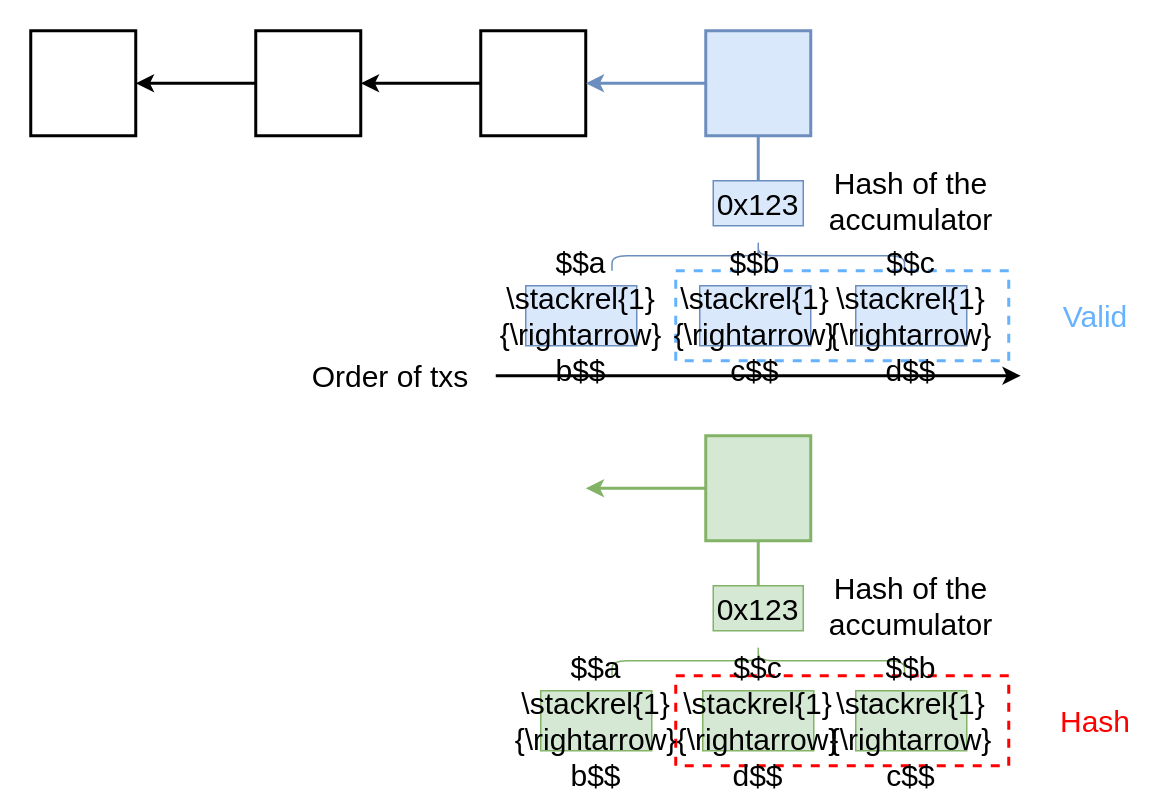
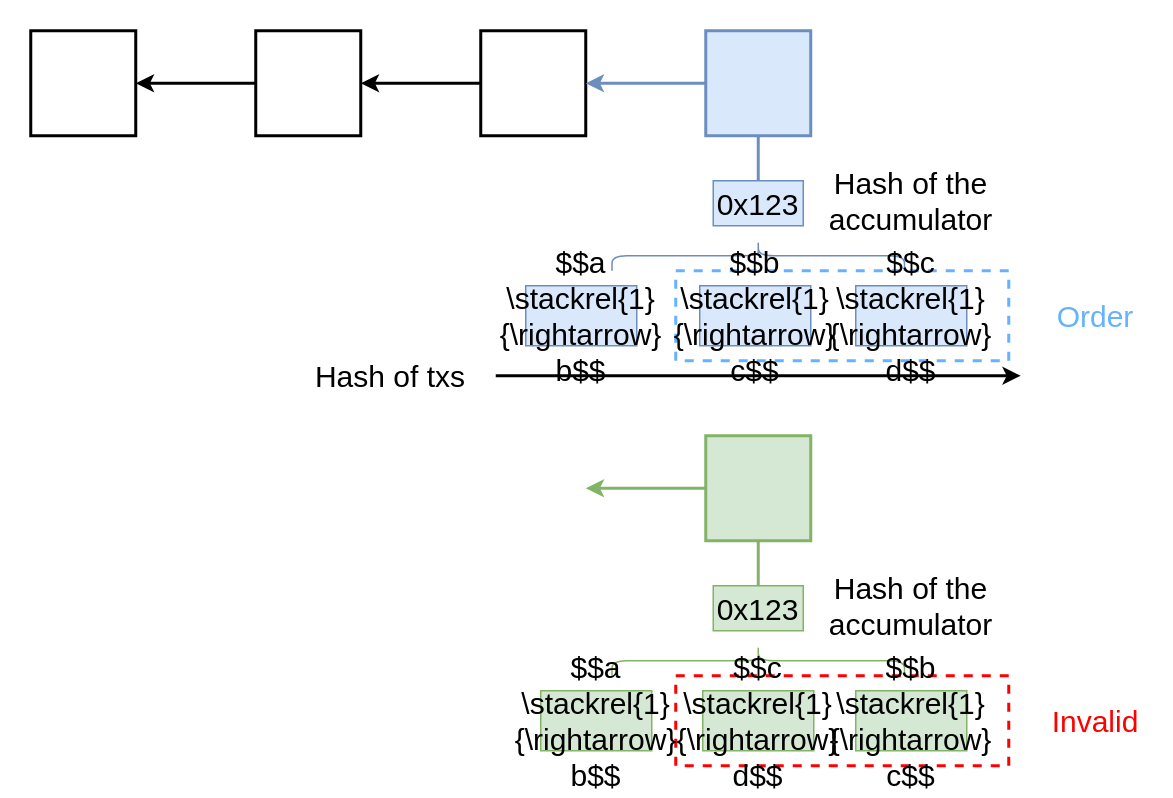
(1096, 316) -> (1096, 316)
(391, 376) -> (391, 376)
(1096, 721) -> (1096, 721)
